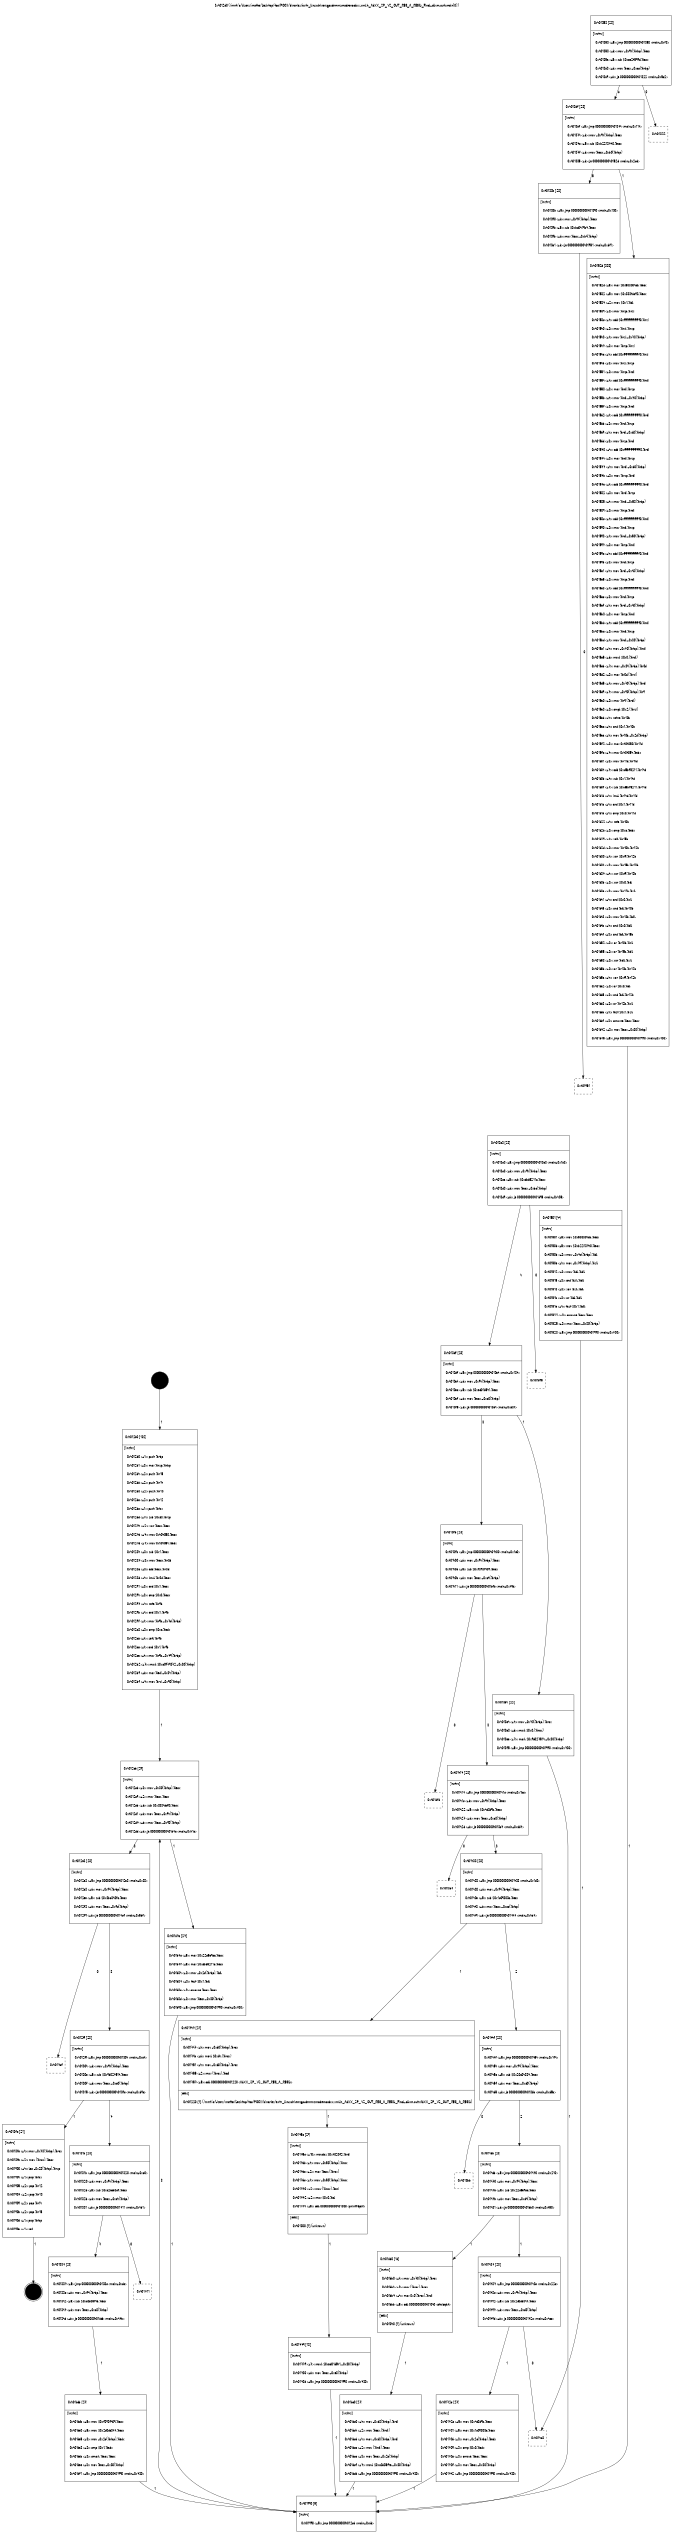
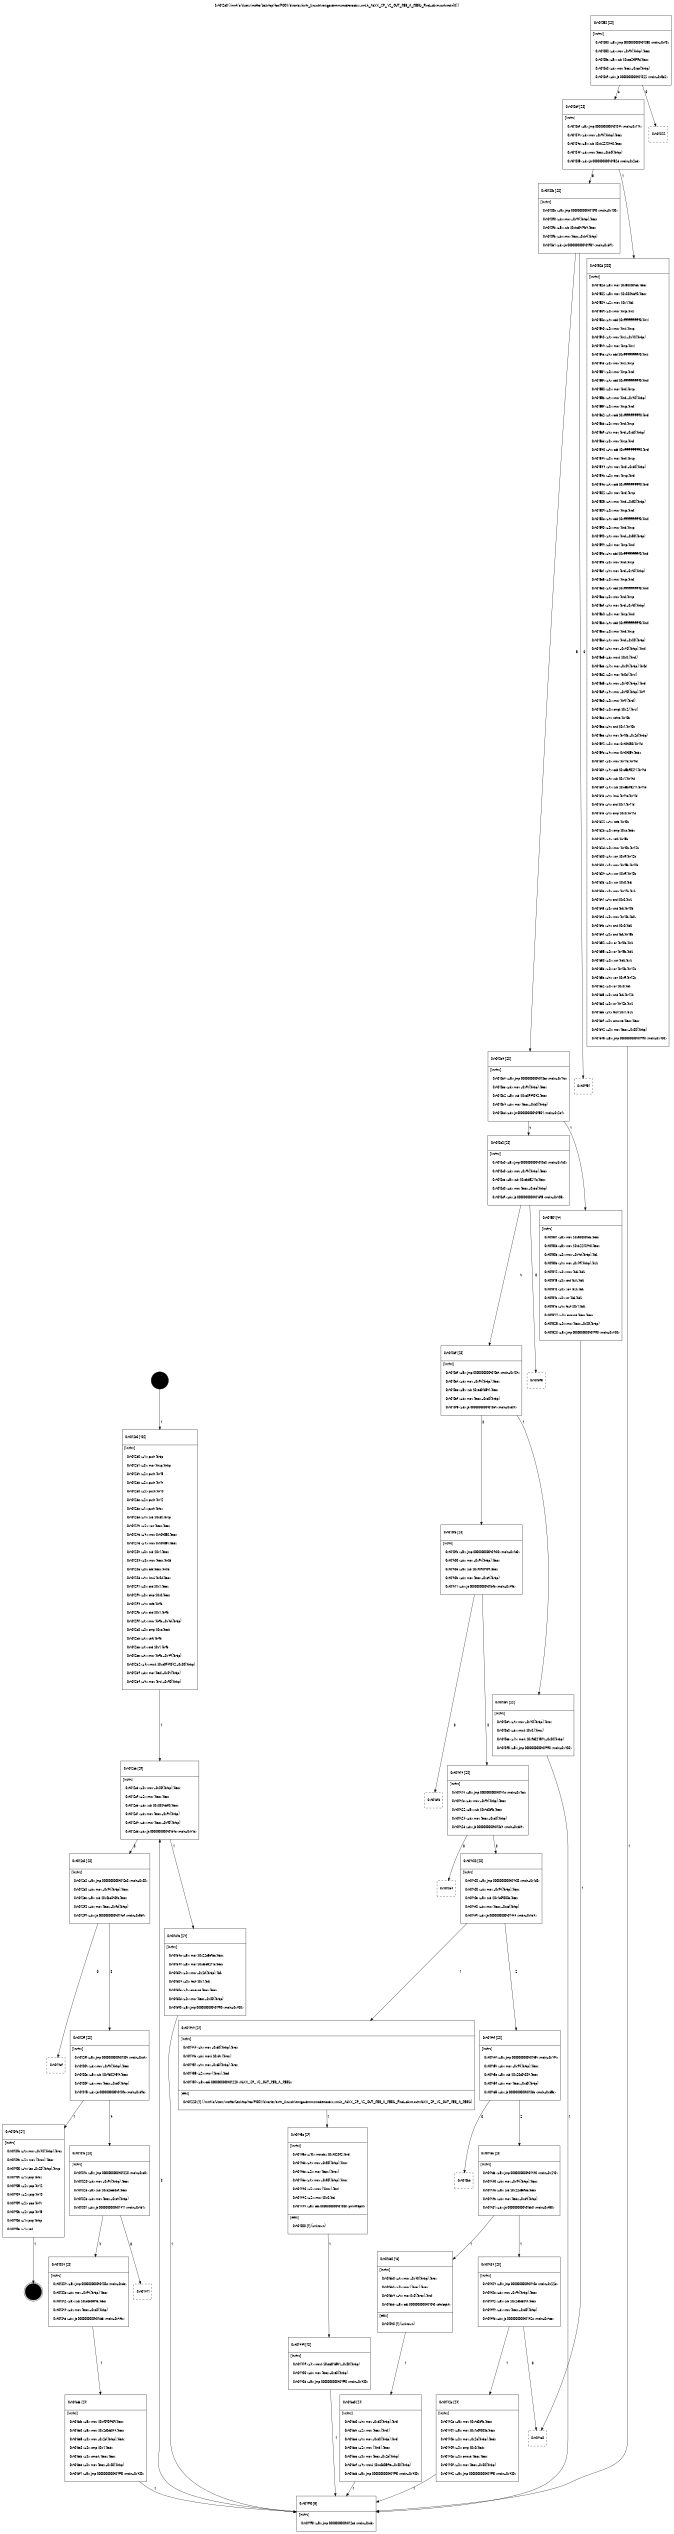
none -> (529, 1086)
